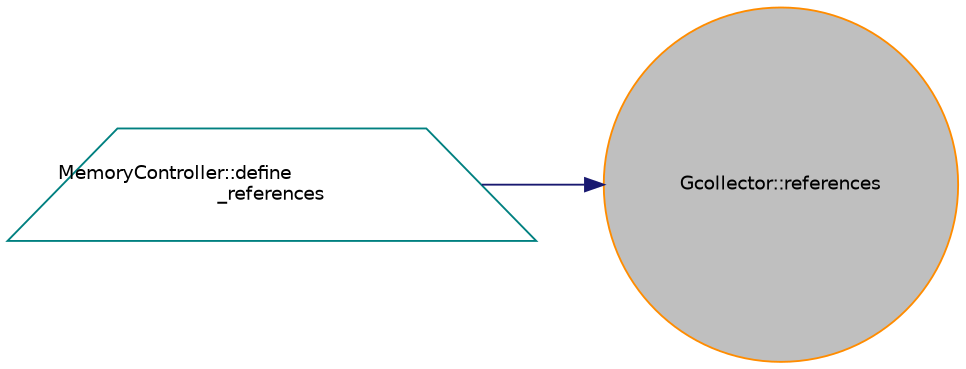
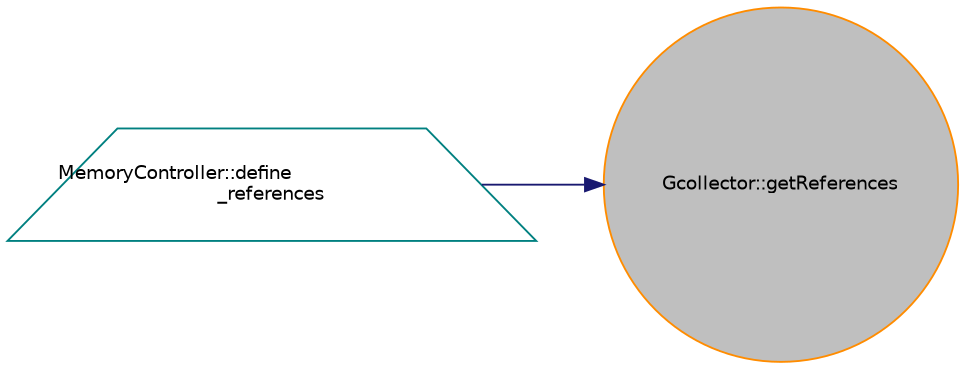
(781, 185) -> (781, 185)
